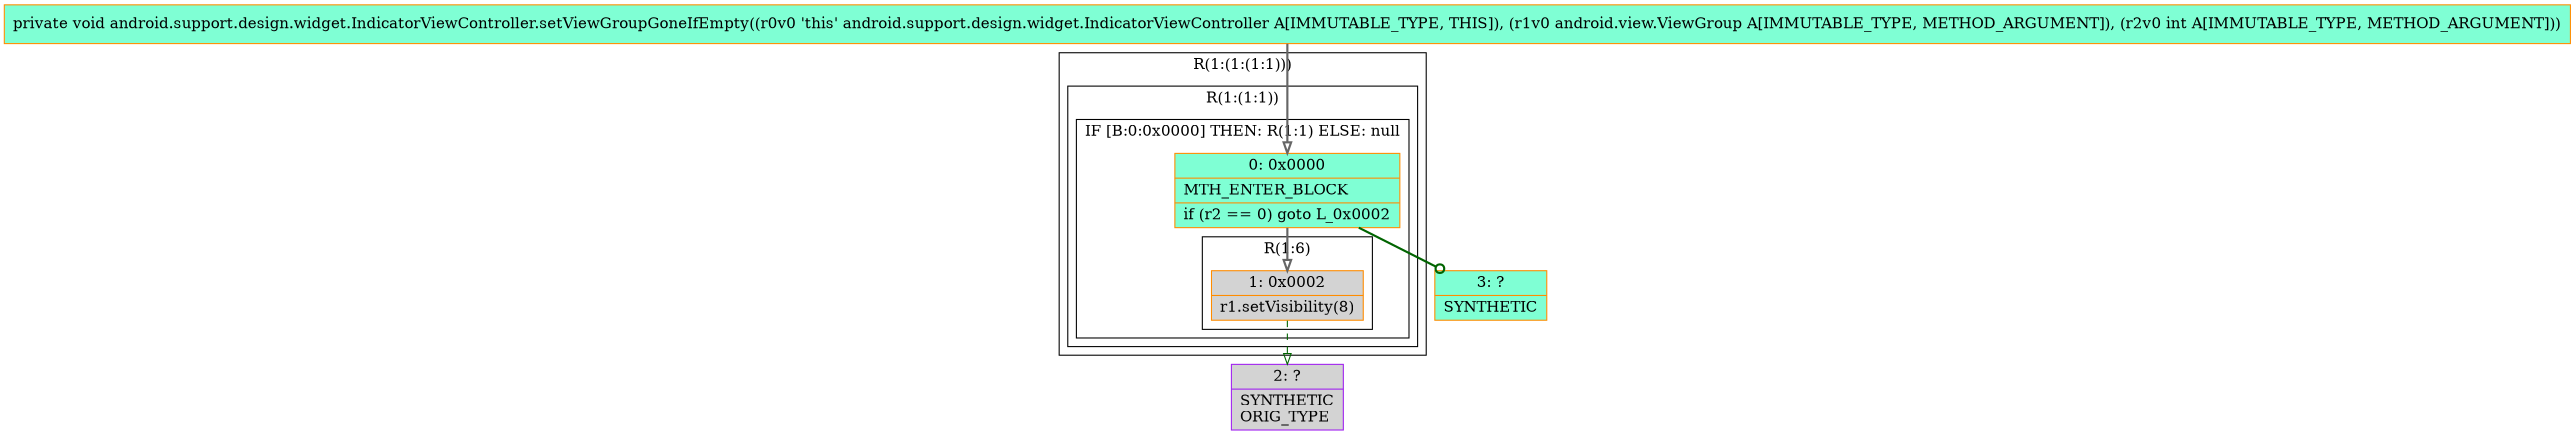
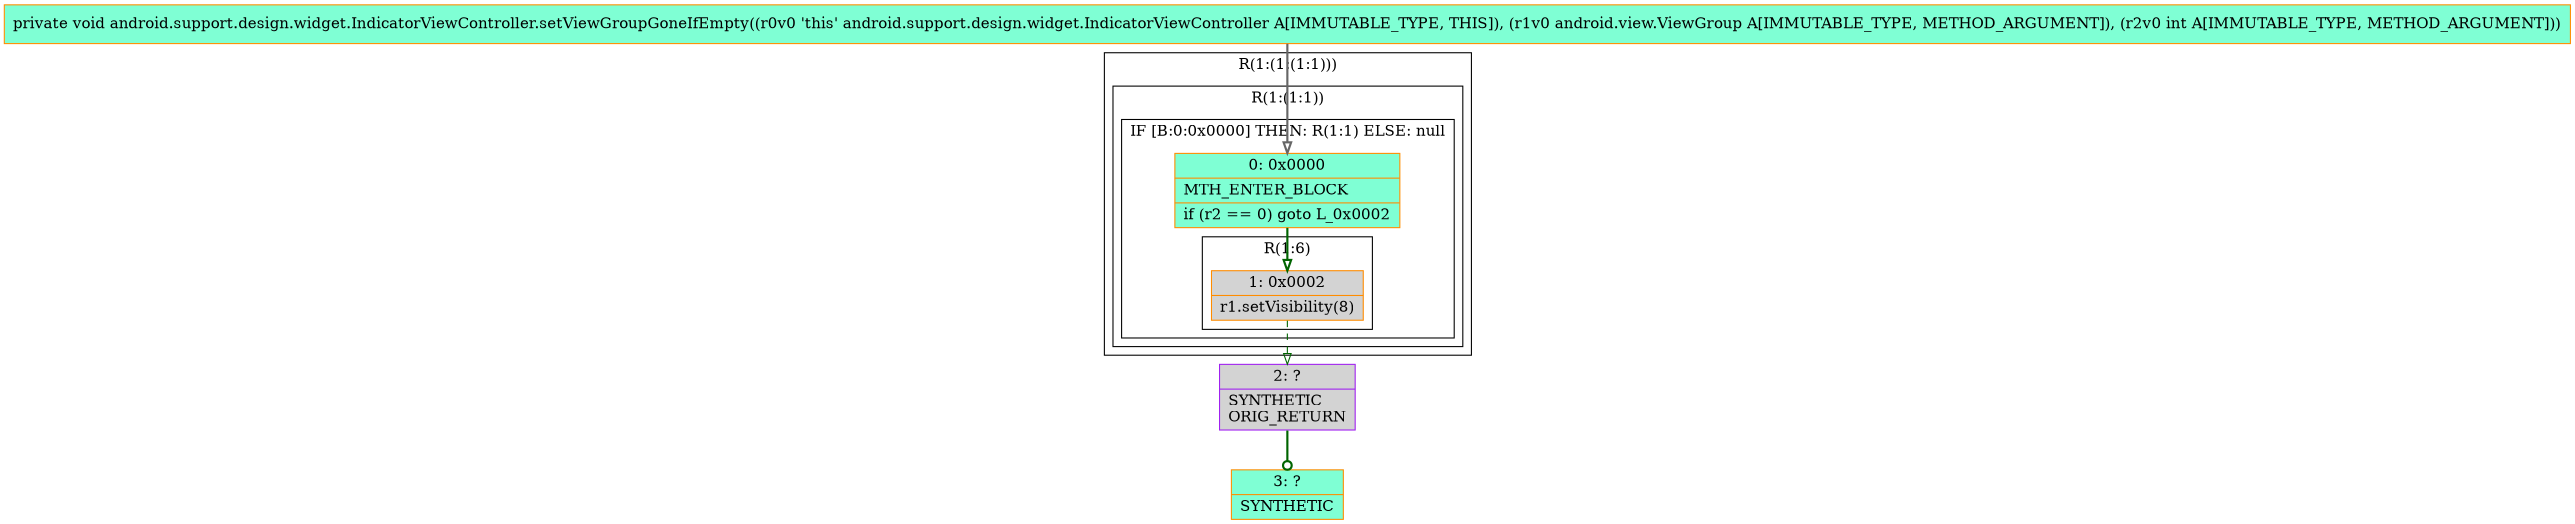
(1287, 244) -> (1287, 244)
(1397, 247) -> (1287, 446)
(1285, 417) -> (1287, 417)
